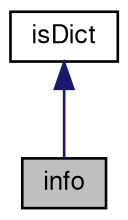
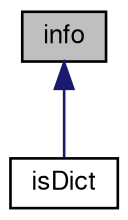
(64, 124) -> (64, 124)
